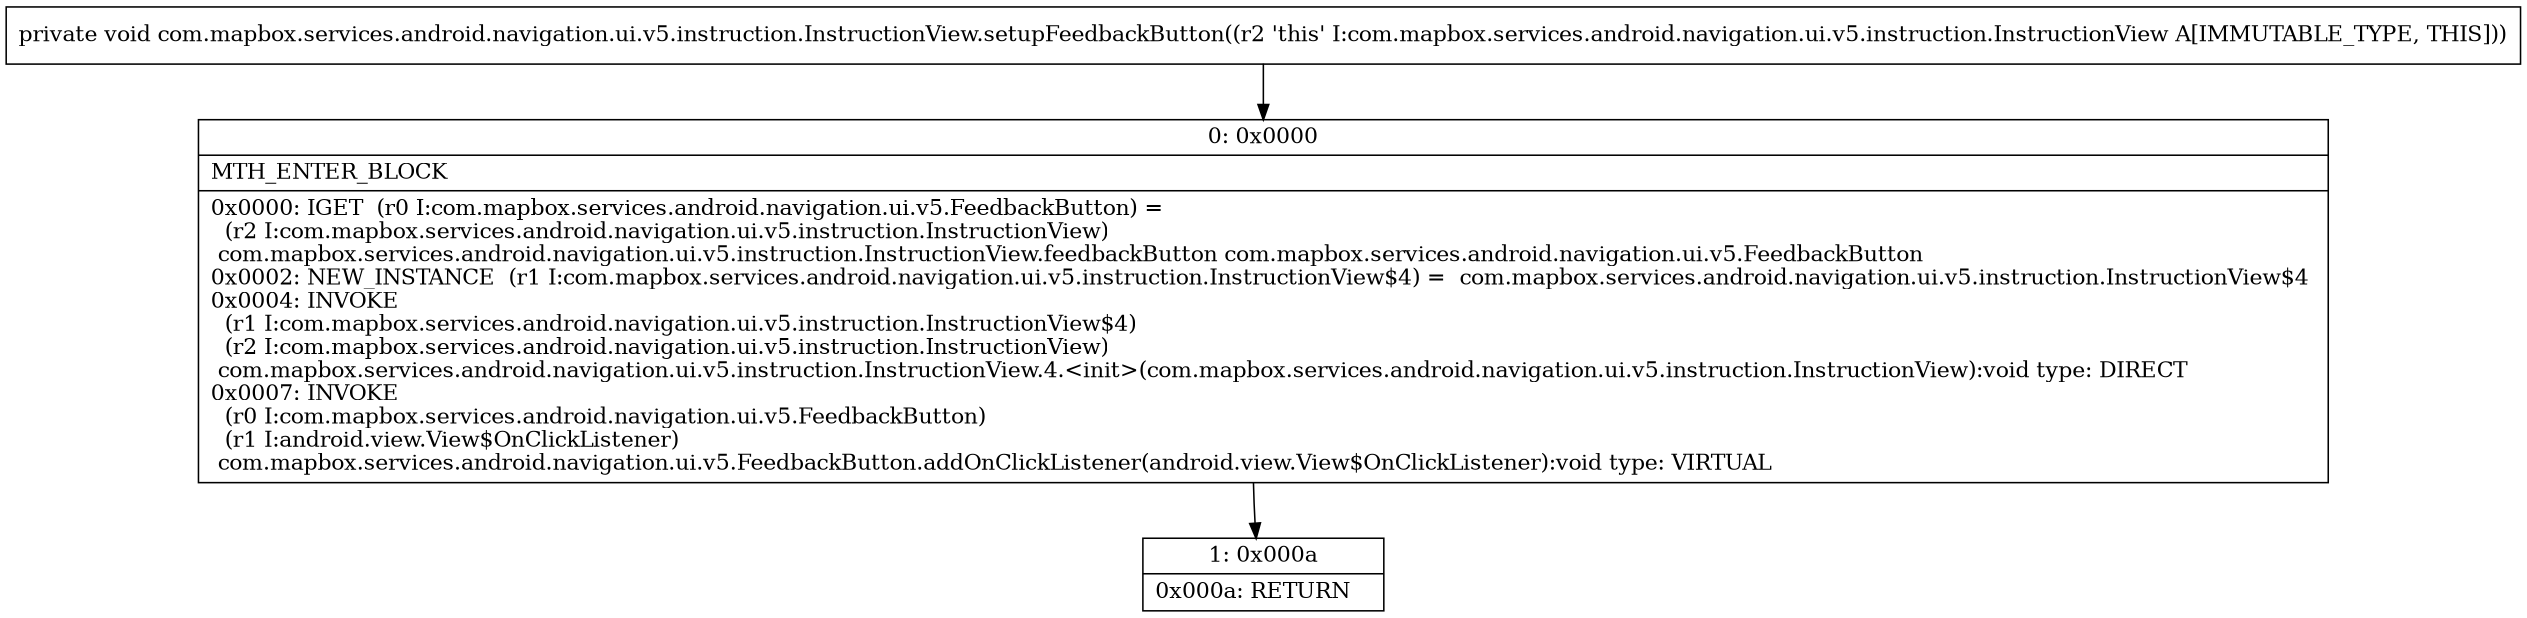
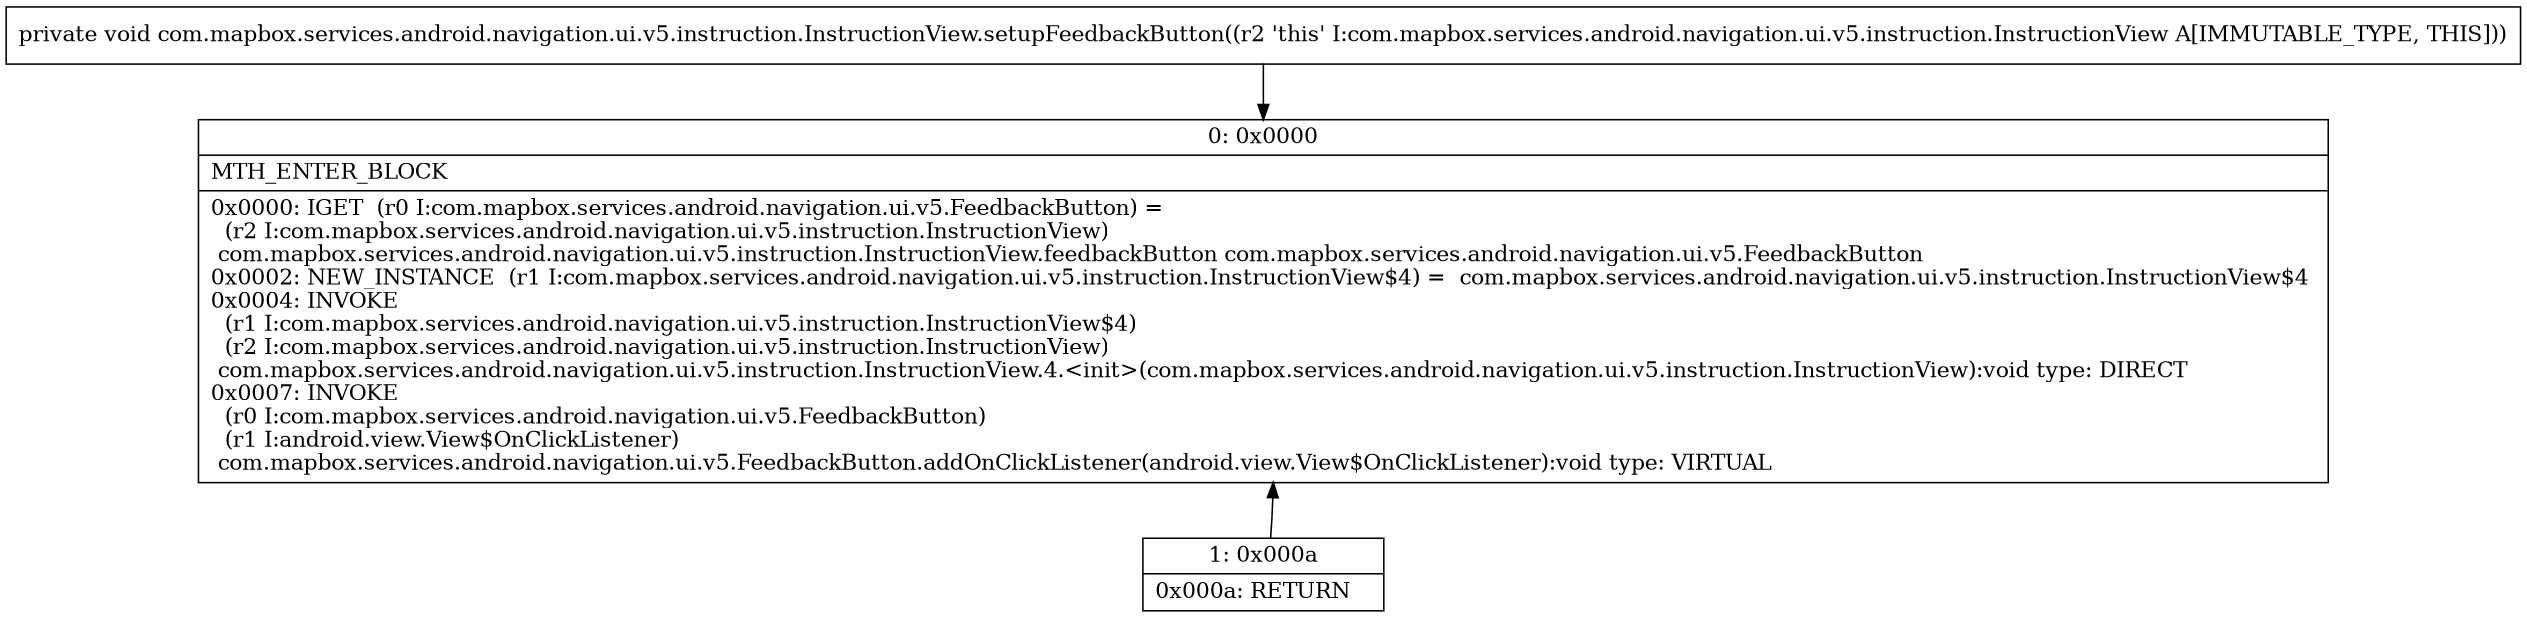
(1254, 503) -> (1272, 518)
